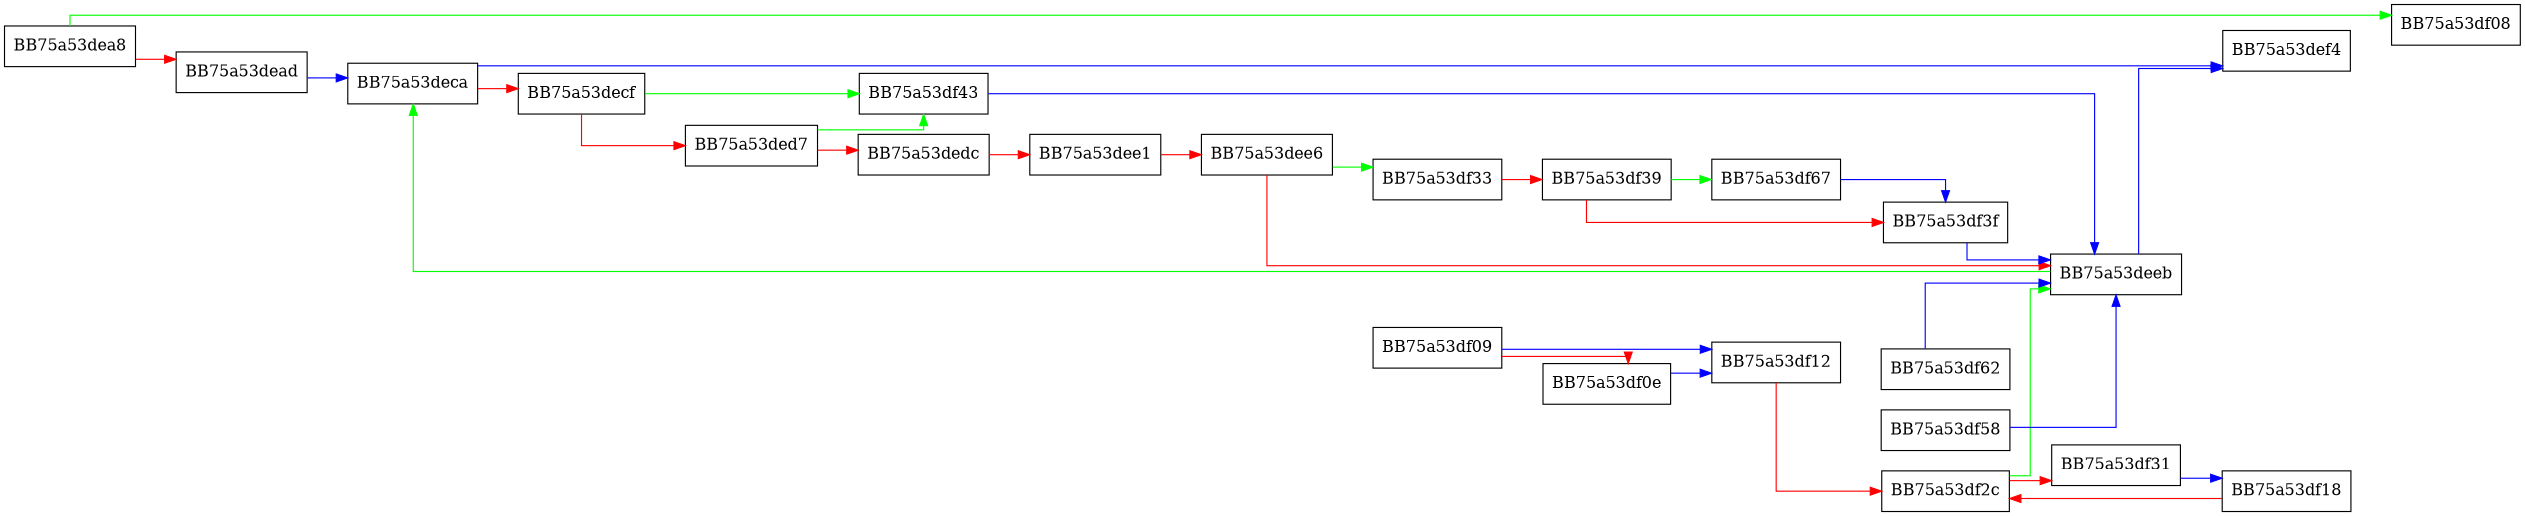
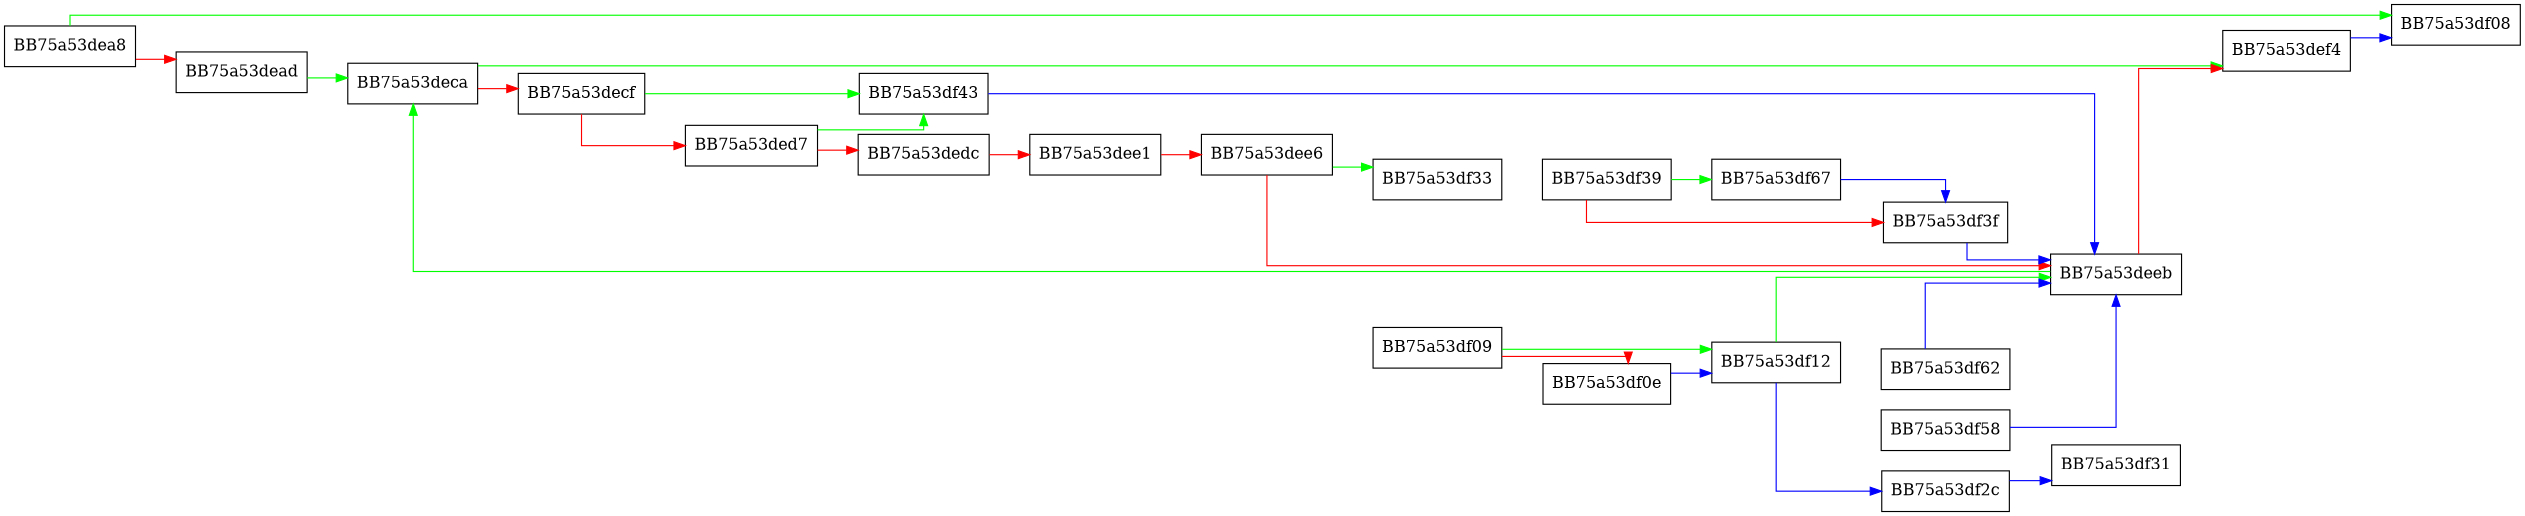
none -> (2365, 38)
(1344, 66) -> (1344, 66)
(322, 78) -> (322, 78)
(2139, 125) -> (2139, 125)
(1516, 180) -> none
(1601, 349) -> (1601, 349)
(2030, 388) -> (1875, 277)
(2025, 481) -> (2025, 481)
(1776, 484) -> (1776, 484)
(2287, 491) -> none
